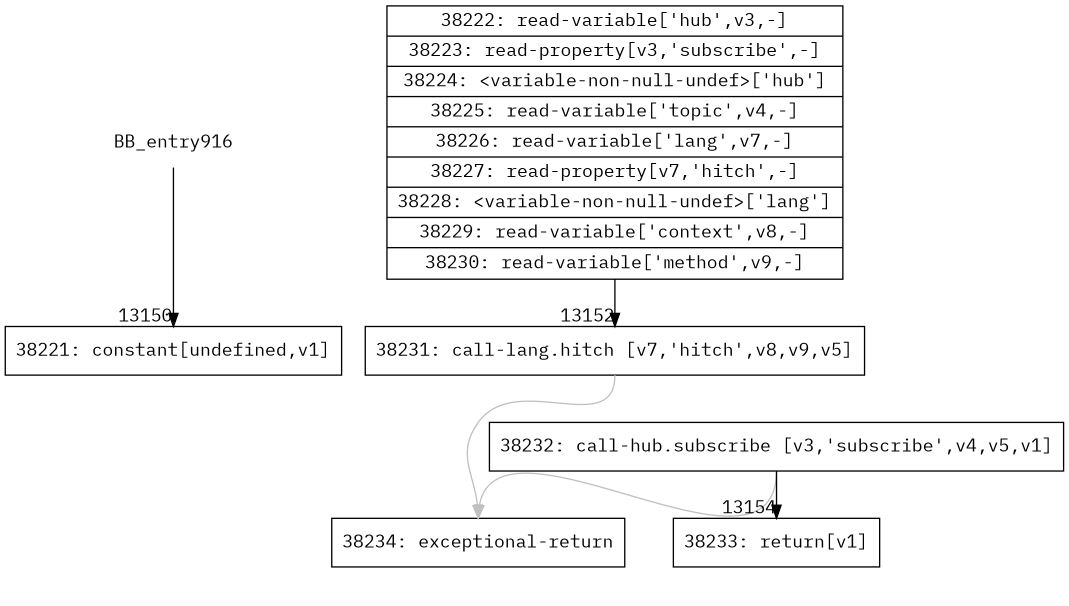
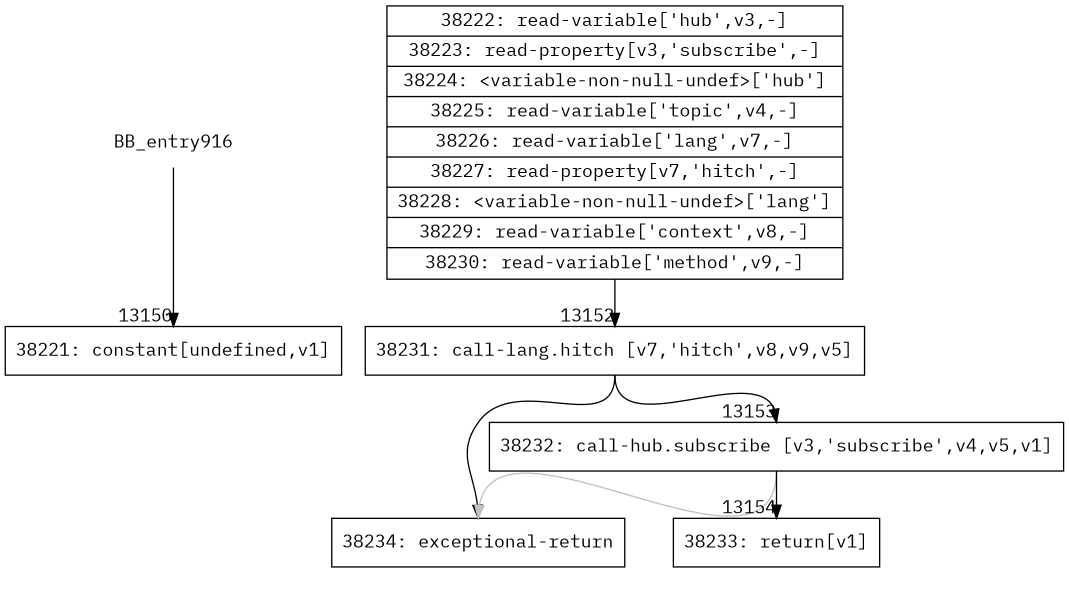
none -> (689, 400)
(509, 404) -> (509, 404)
